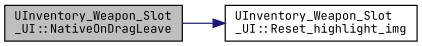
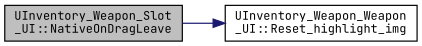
(321, 23) -> (321, 23)
